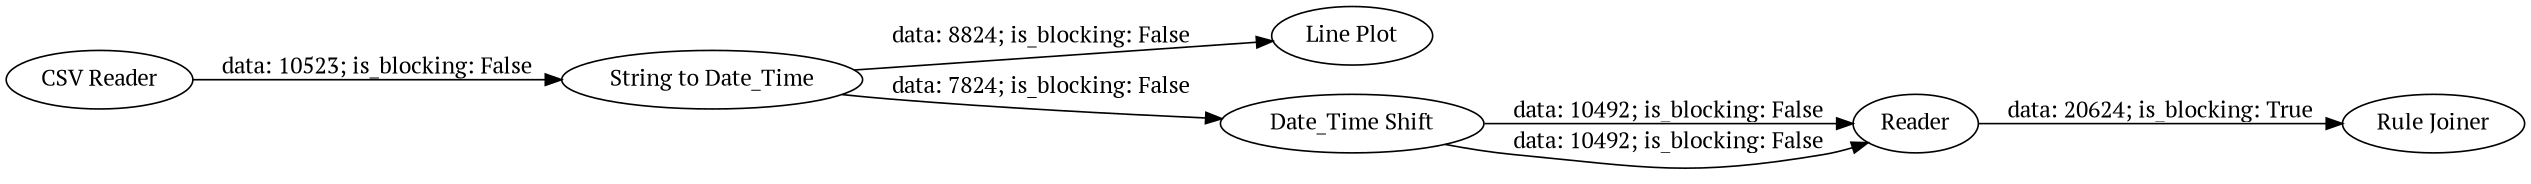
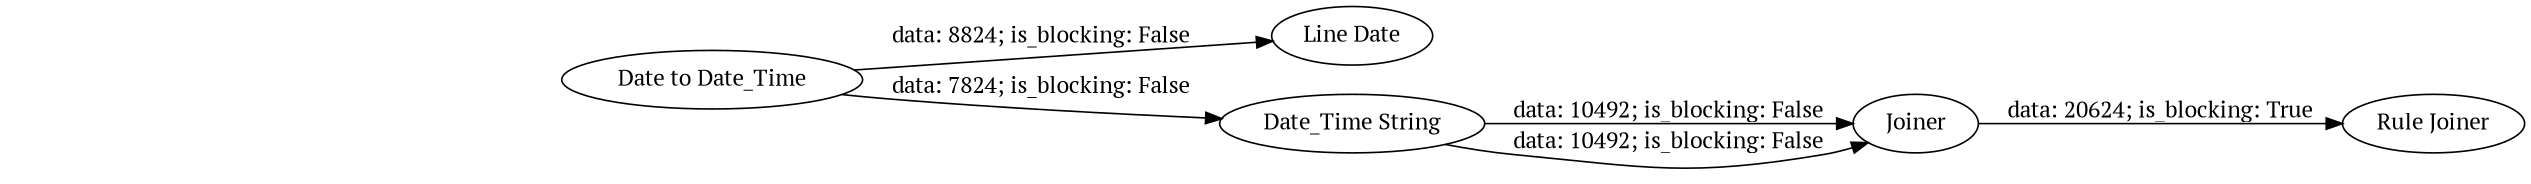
(1352, 36) -> (1352, 36)
(100, 80) -> none
(712, 80) -> (712, 80)
(1352, 124) -> (1352, 124)
(1916, 124) -> (1916, 124)
